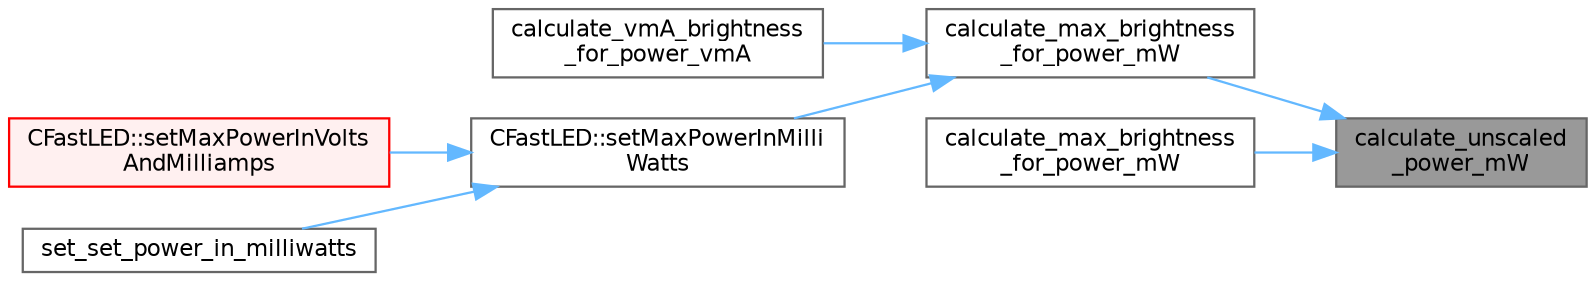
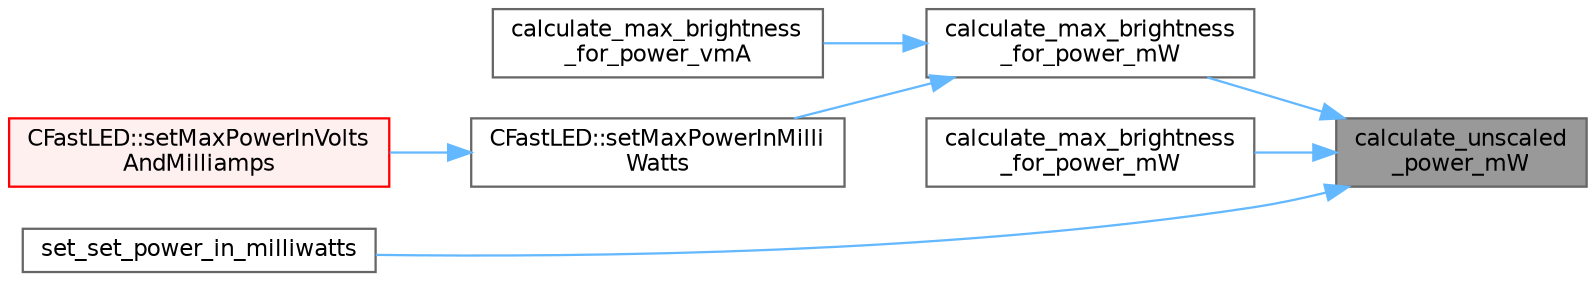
(658, 43) -> (658, 43)
(388, 210) -> (853, 246)
